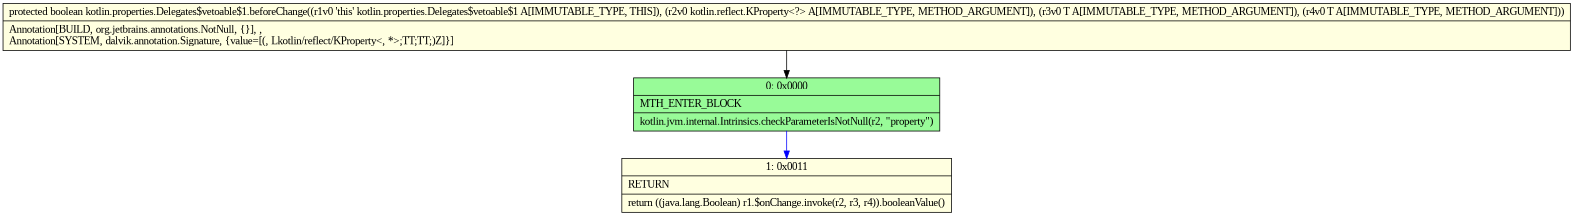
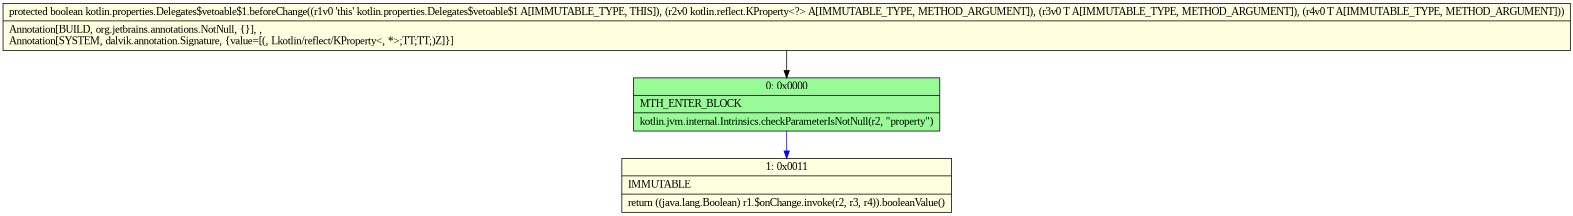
(649, 185) -> (659, 185)
